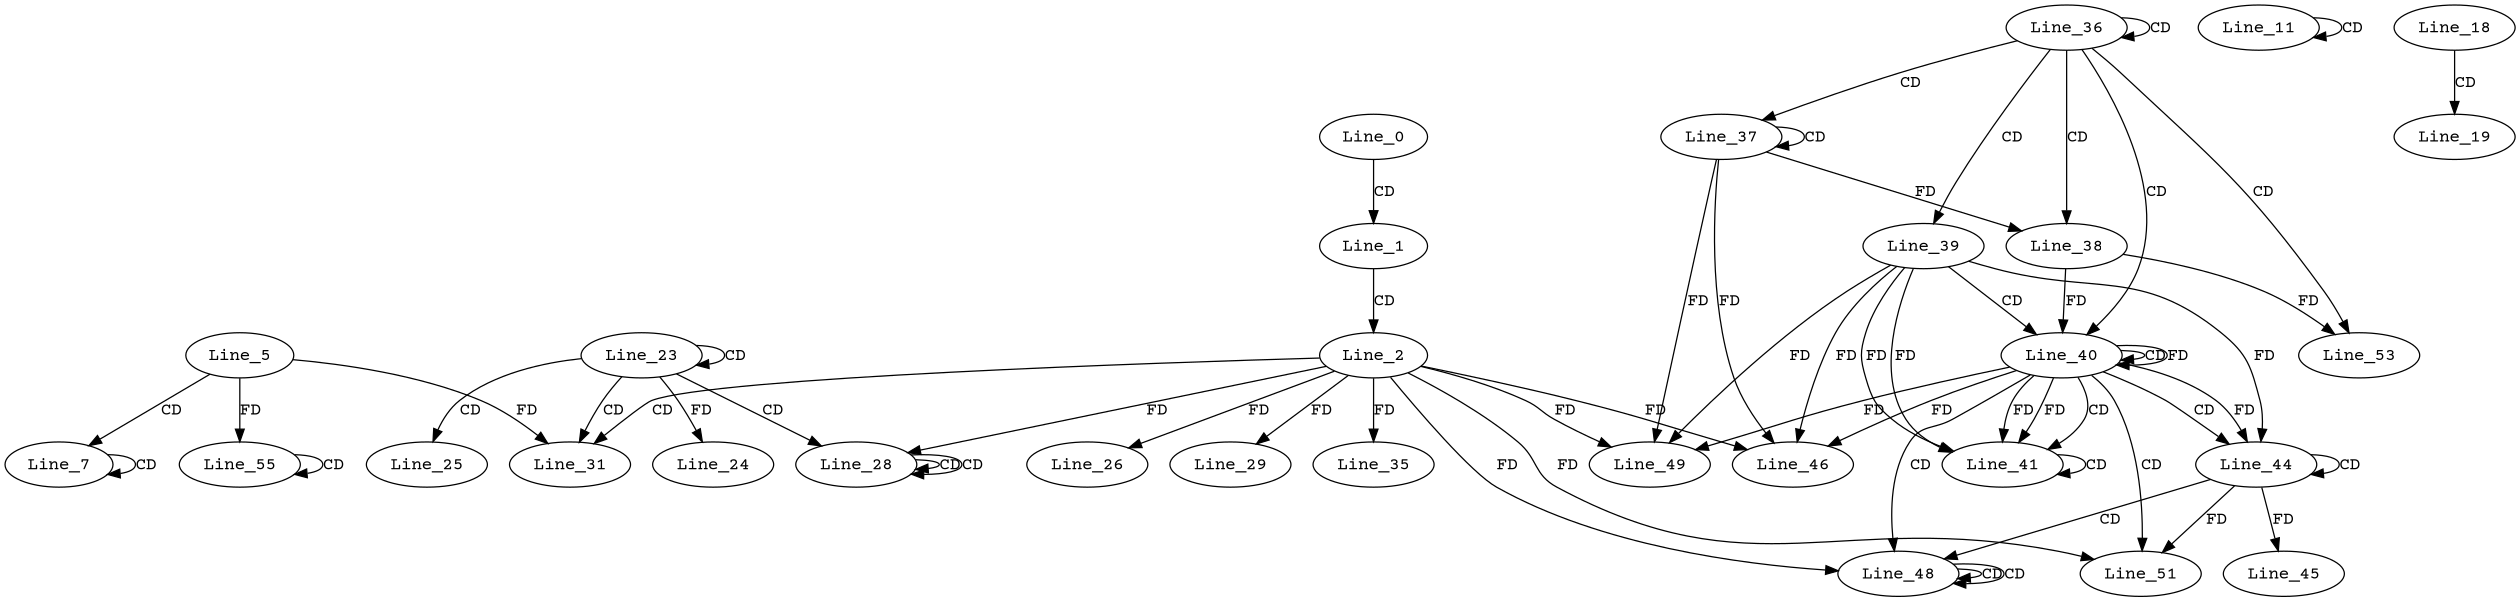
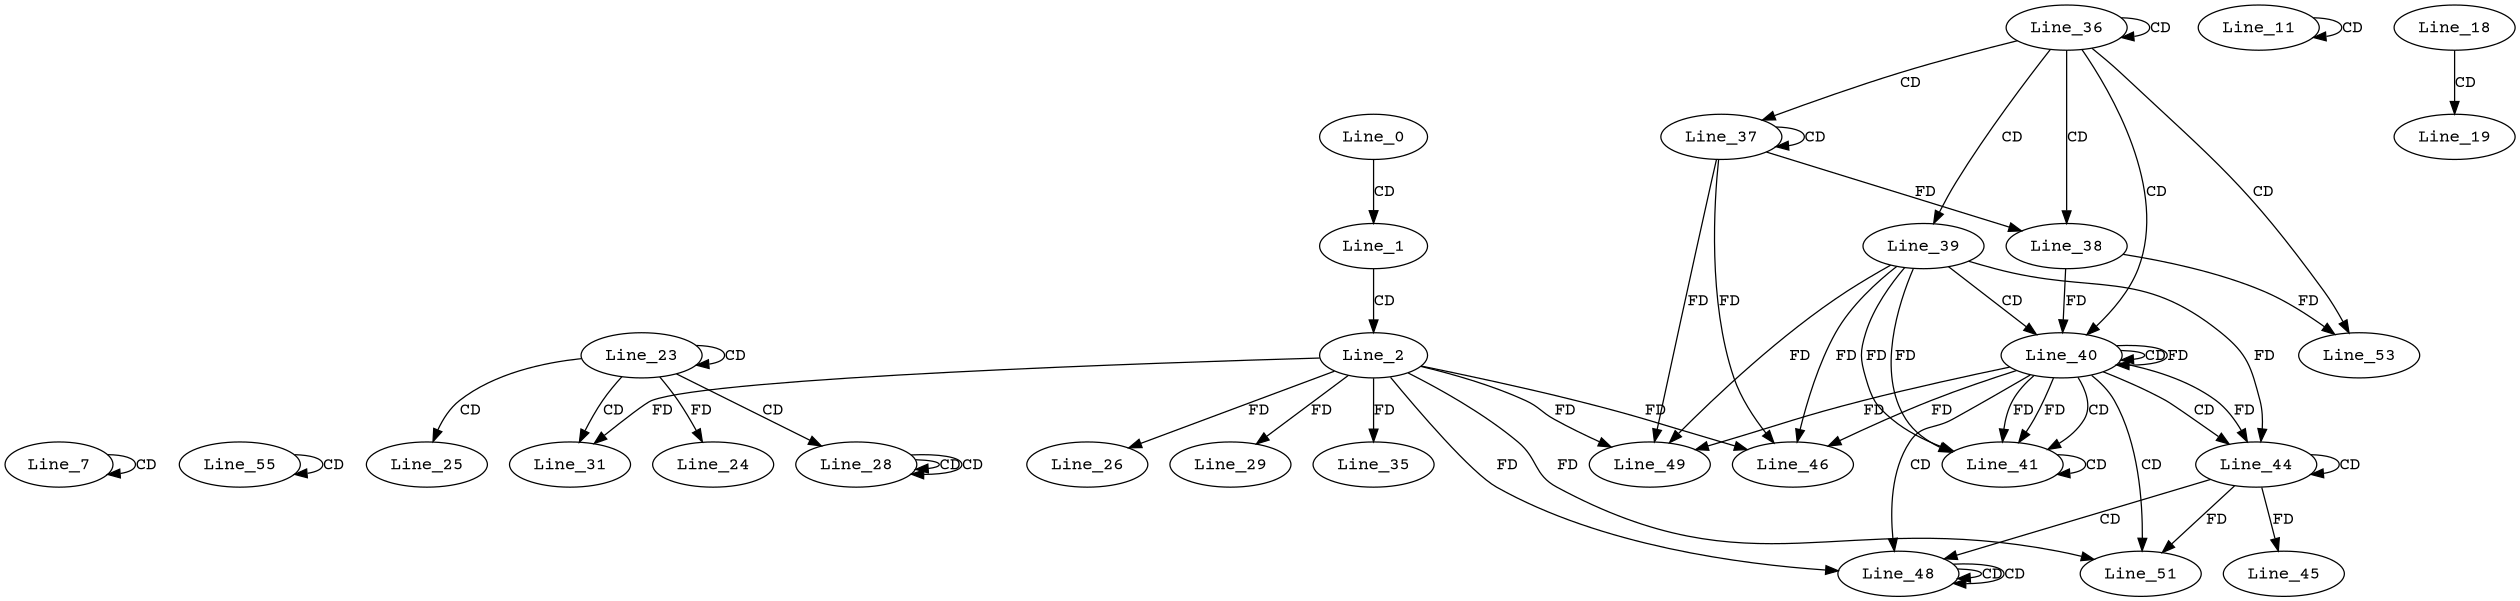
(240, 355) -> none
(1123, 408) -> none
(662, 410) -> (662, 410)
